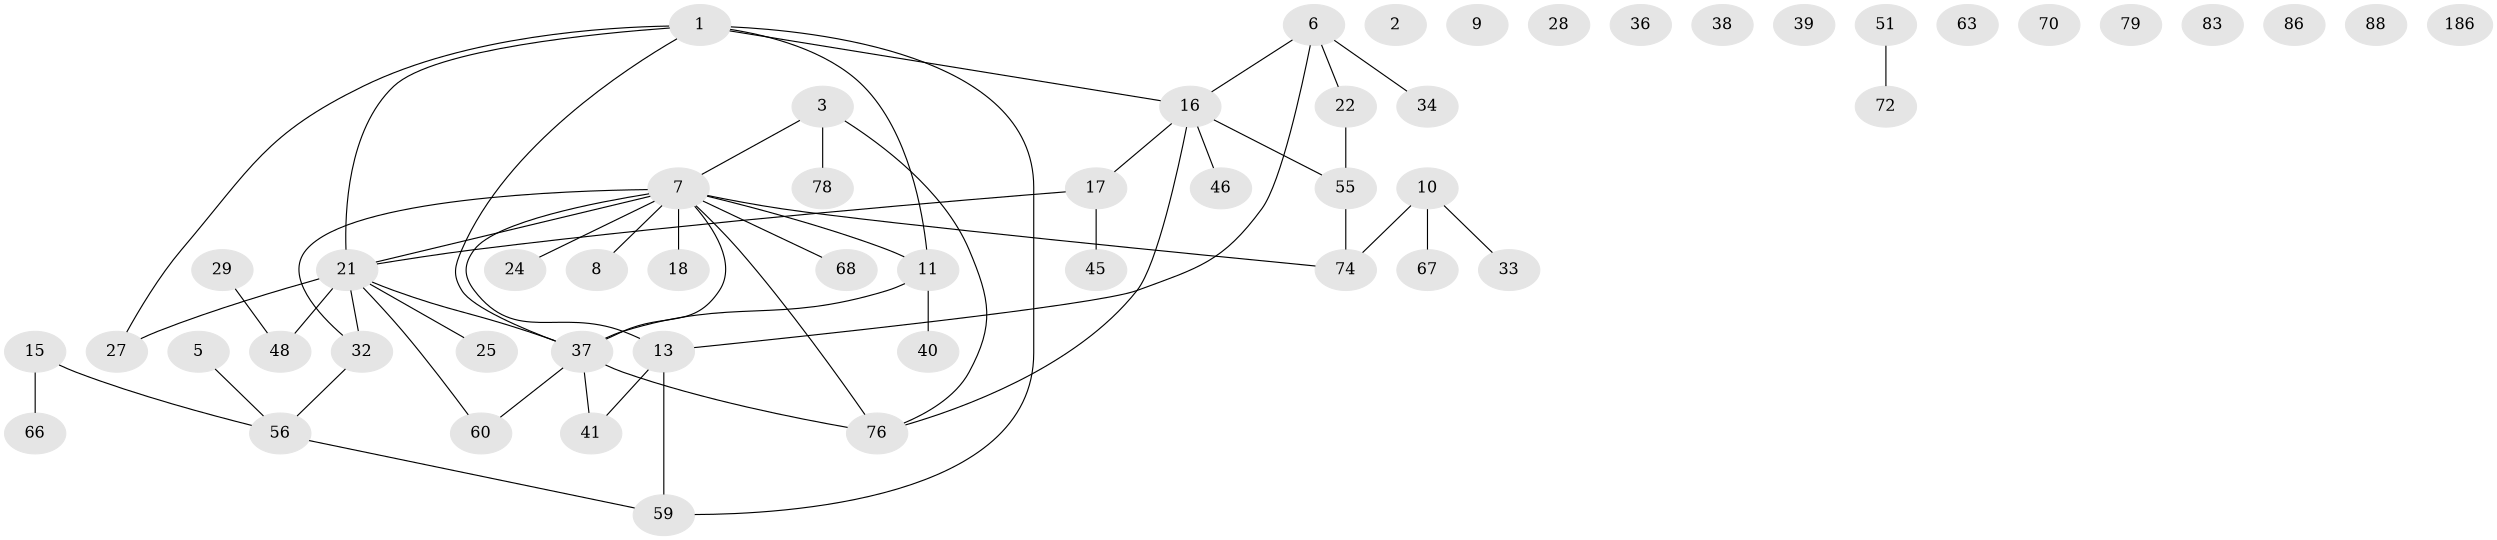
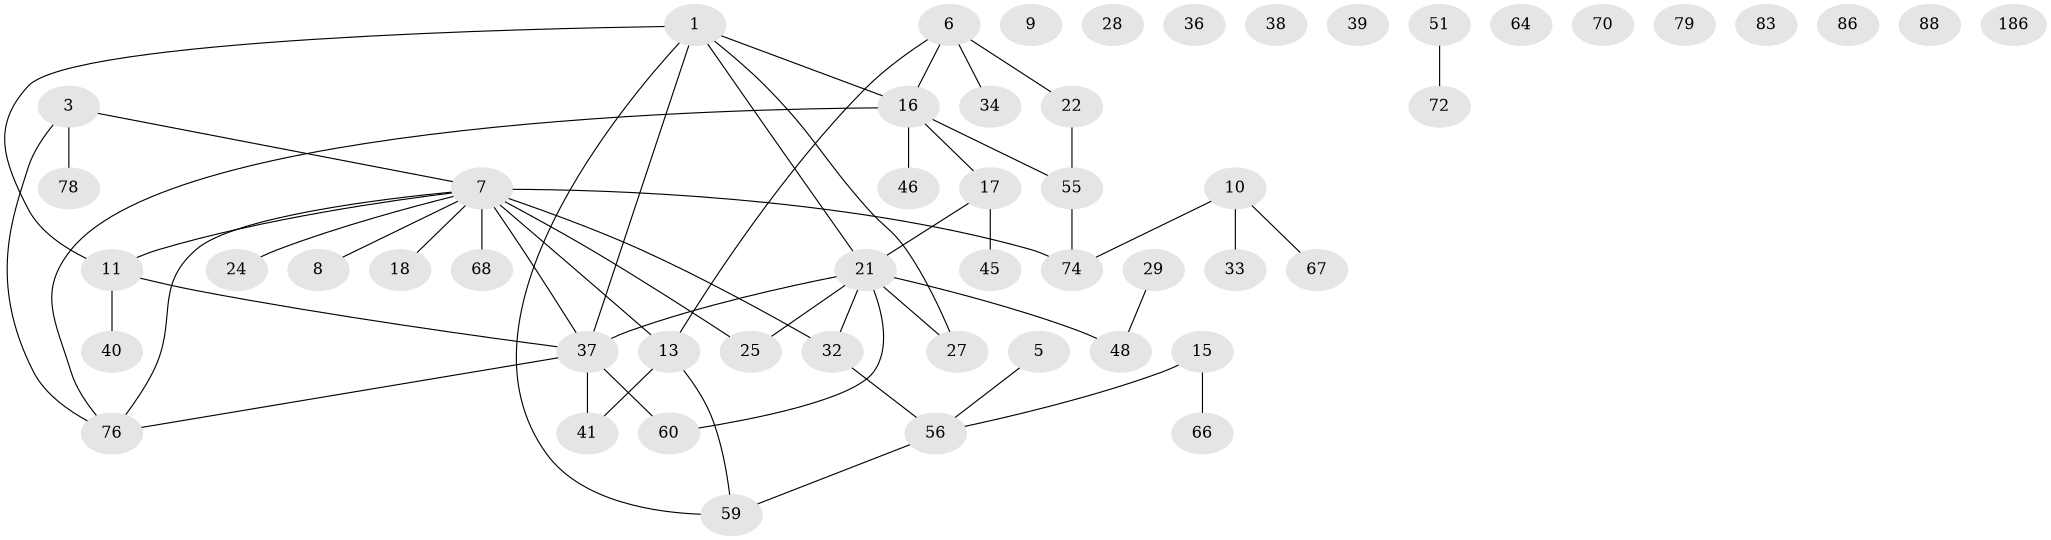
(1396, 25) -> none
(1968, 25) -> (1521, 25)
(451, 244) -> (625, 270)
